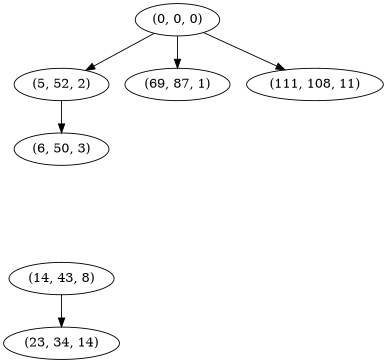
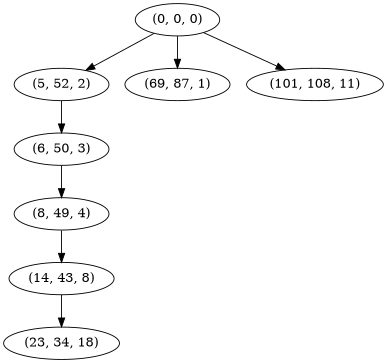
(315, 84) -> (315, 84)
none -> (62, 214)
(62, 343) -> (62, 343)
